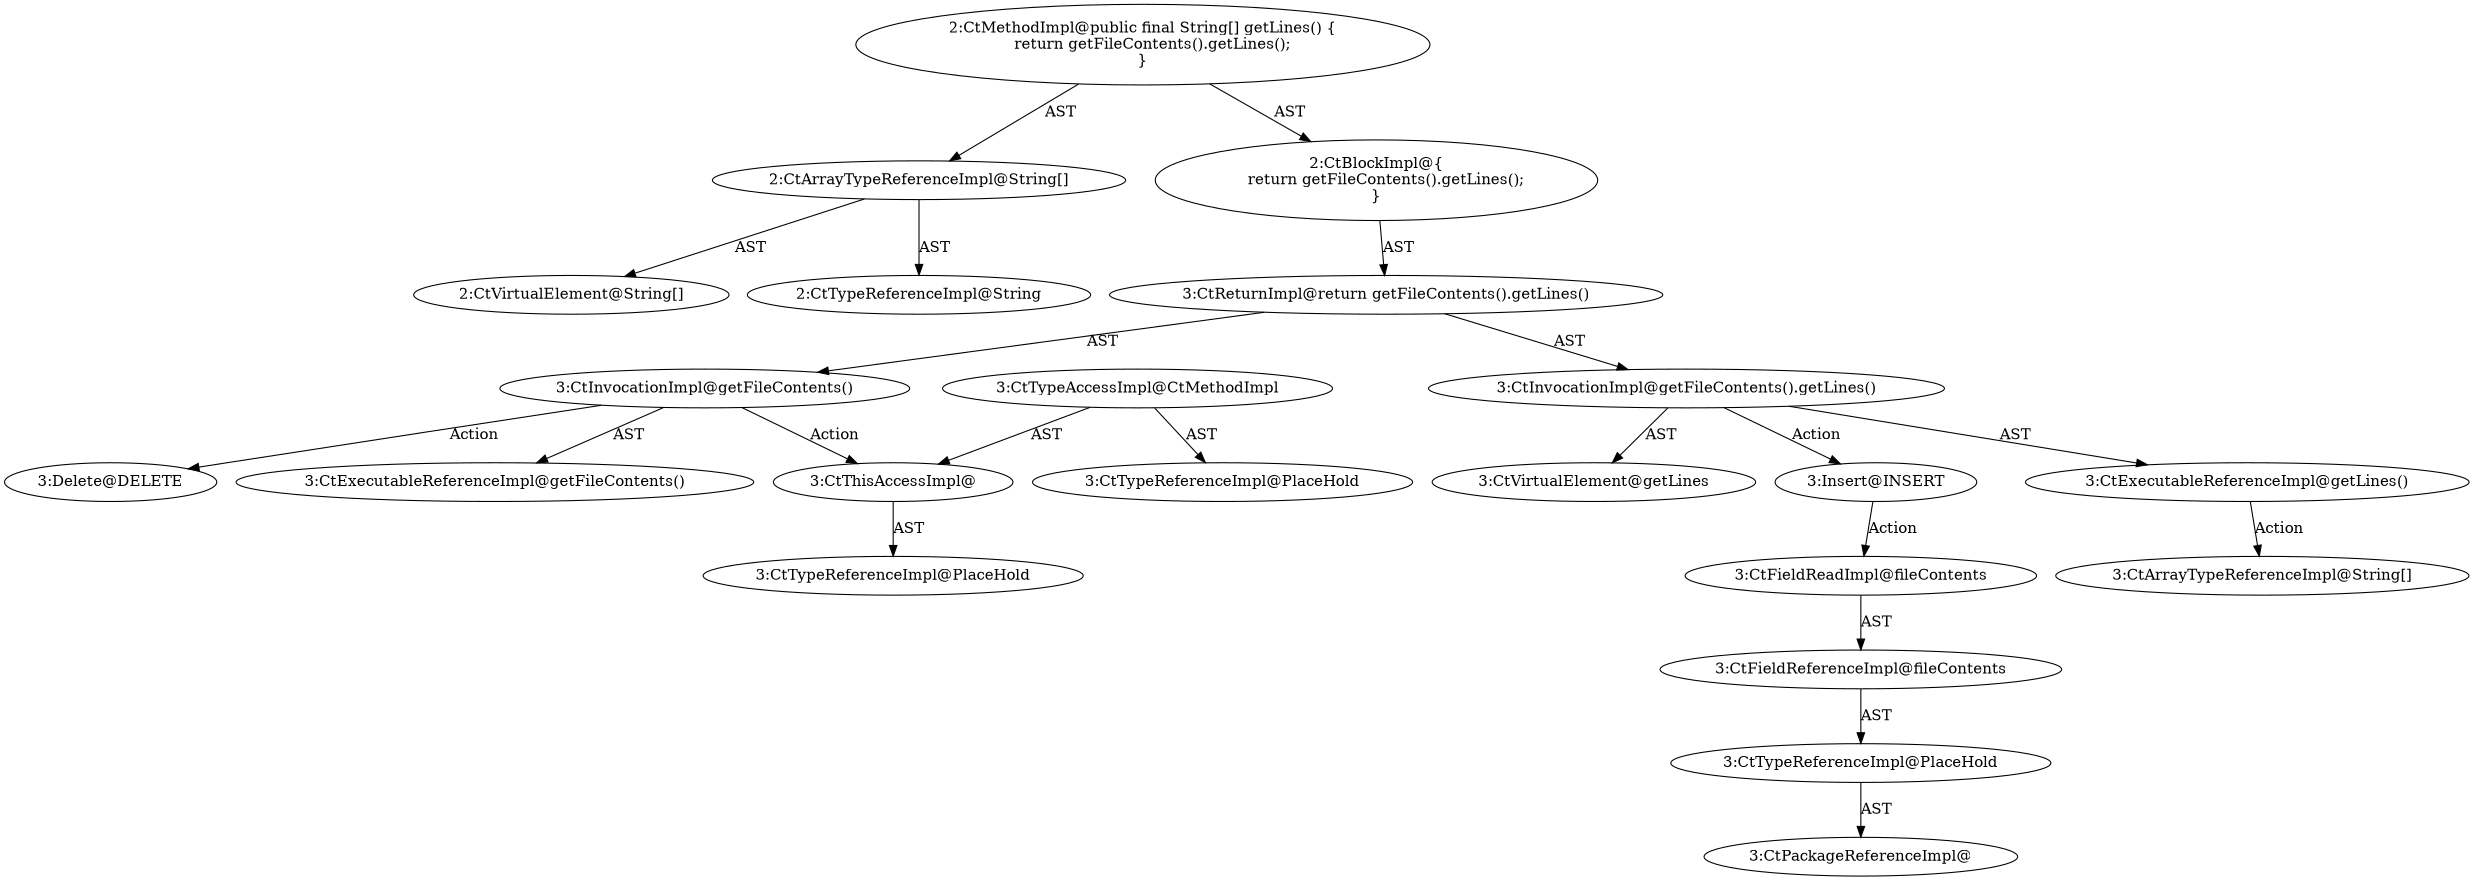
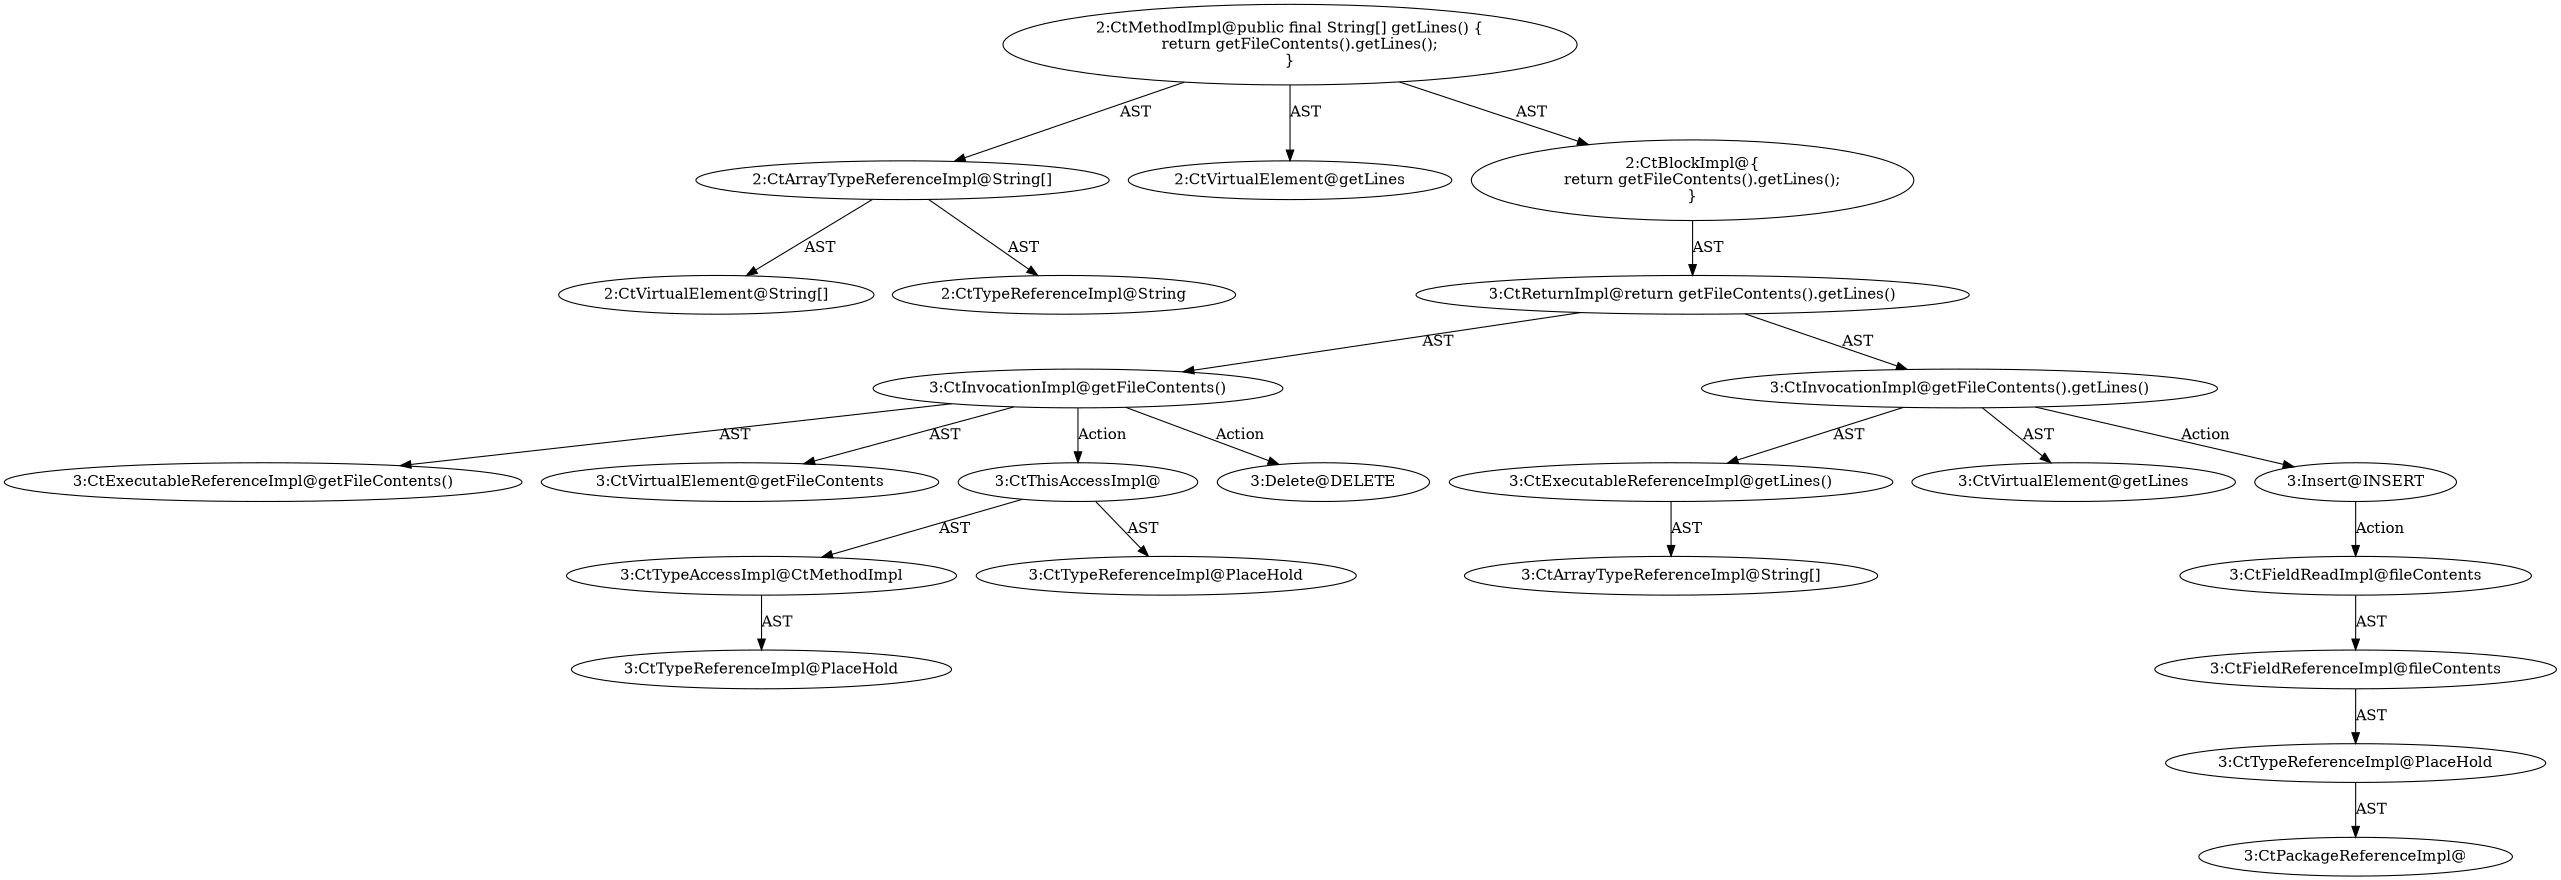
none -> (1290, 180)
(1019, 434) -> (927, 527)
none -> (740, 482)
(2280, 529) -> (1687, 529)
